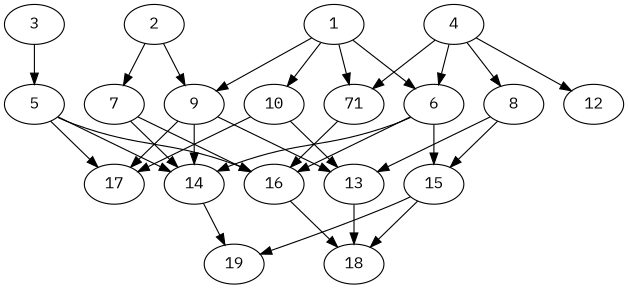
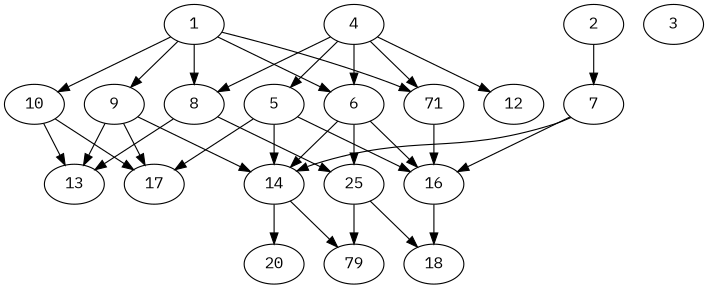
(34, 59) -> (313, 65)
(172, 59) -> none
none -> (194, 59)
(434, 184) -> (354, 184)
(354, 213) -> none
(234, 264) -> (354, 264)
none -> (274, 264)
